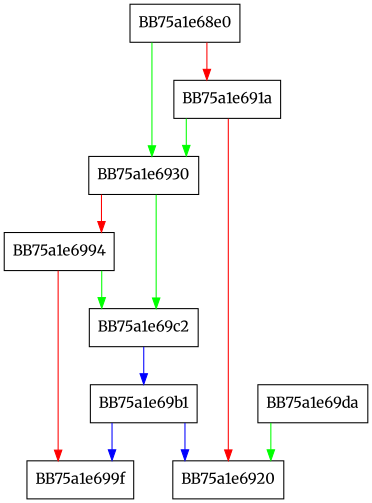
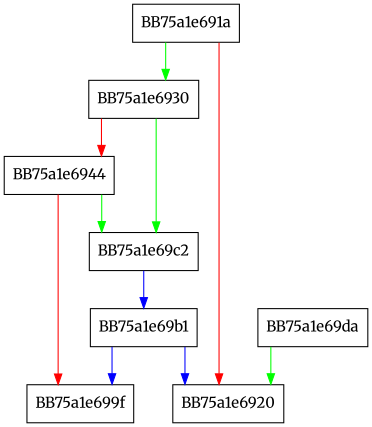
(185, 23) -> none
(59, 252) -> (59, 175)
